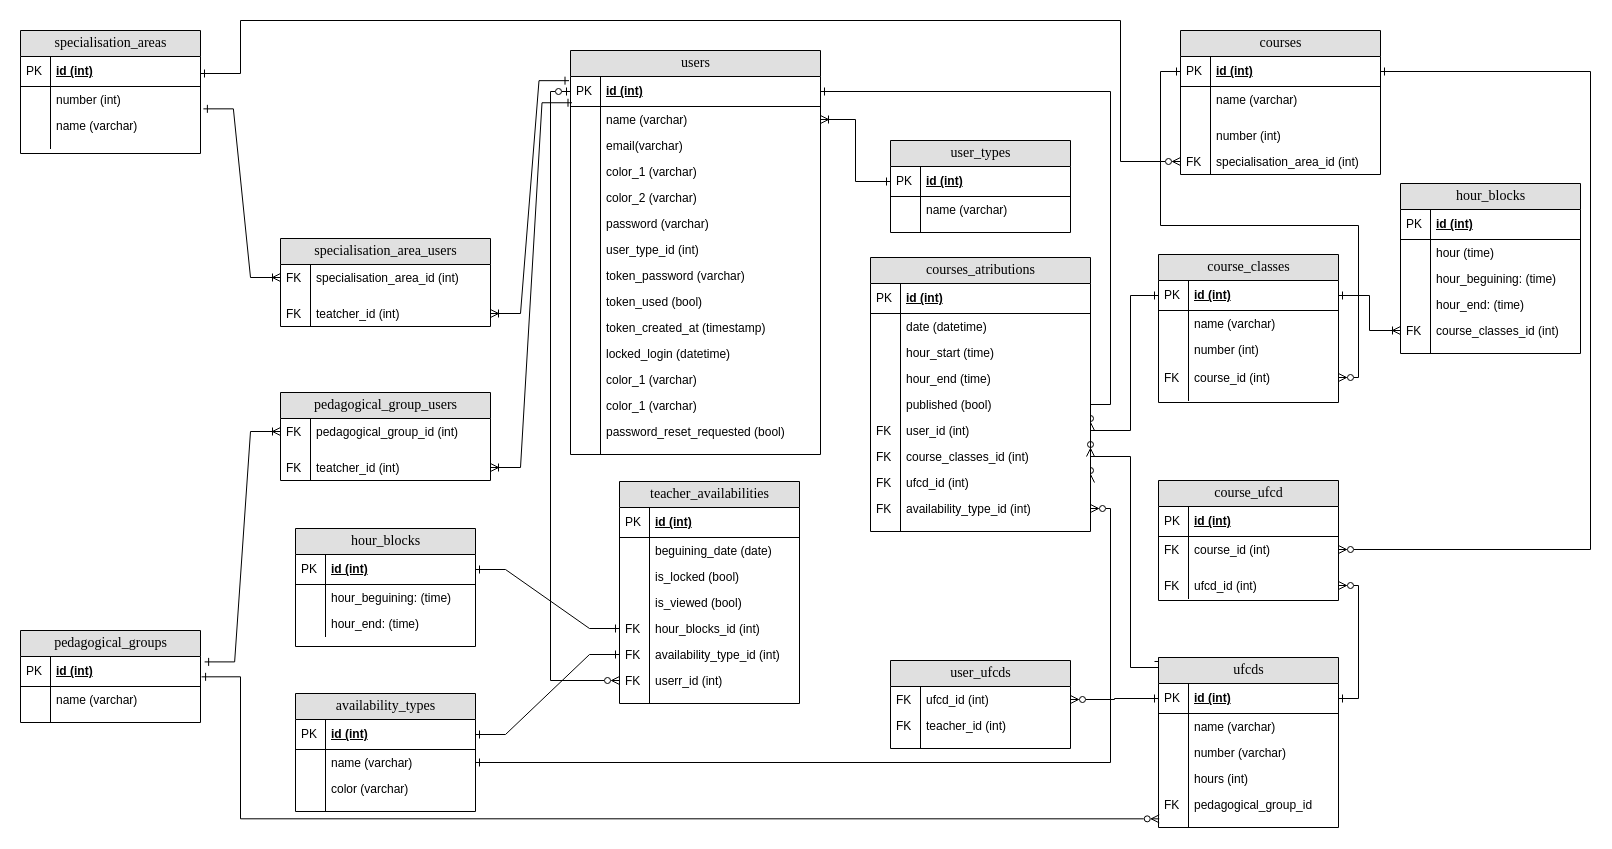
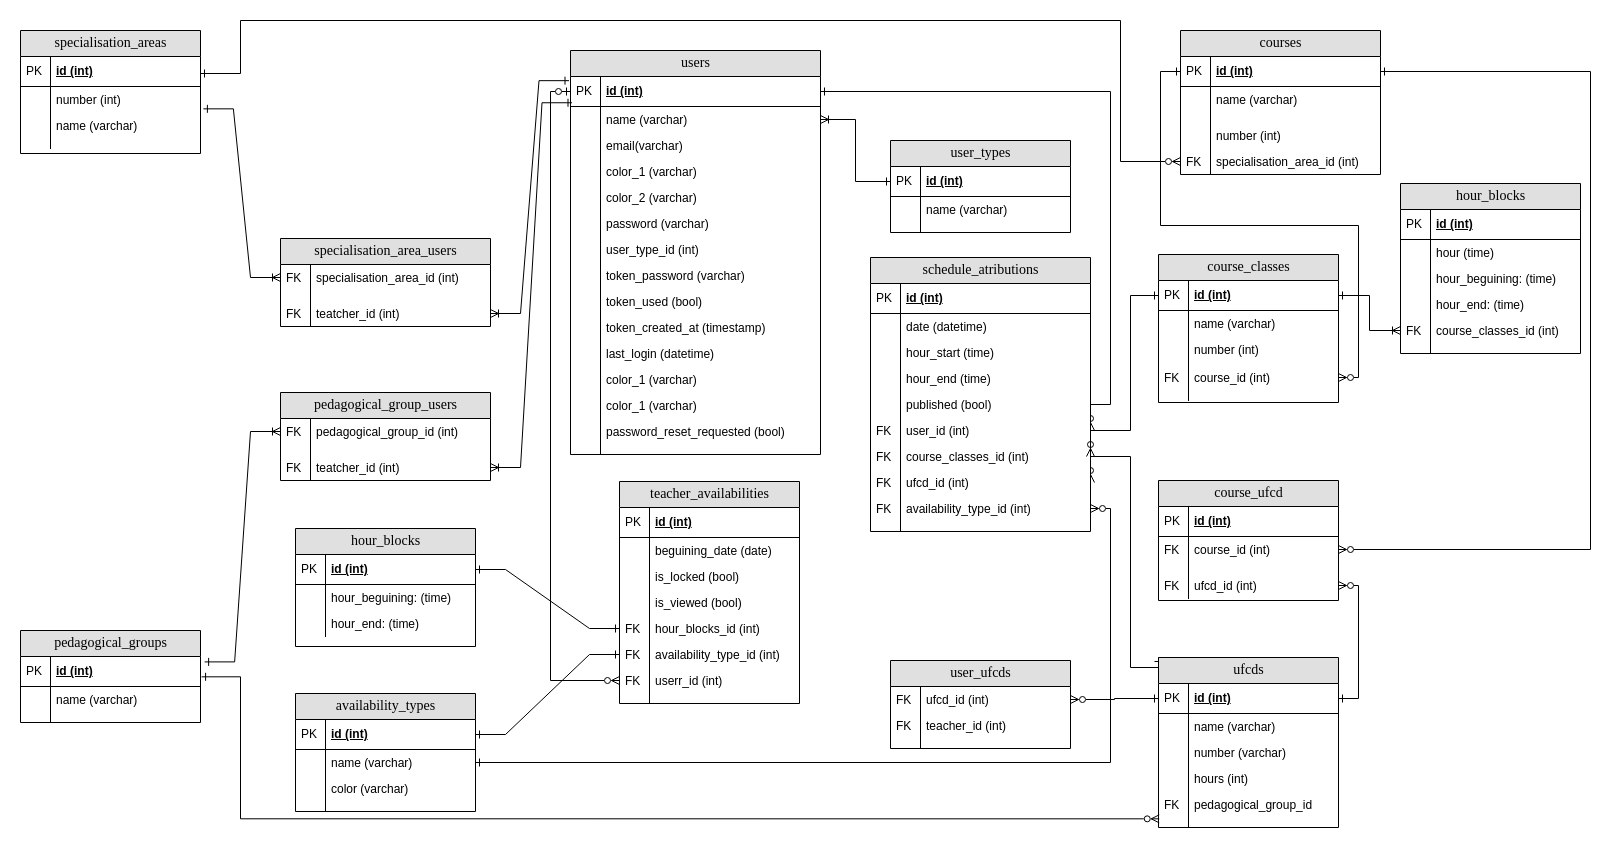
(981, 271) -> (981, 271)
(676, 355) -> (669, 355)
